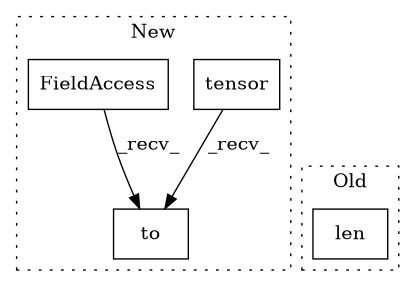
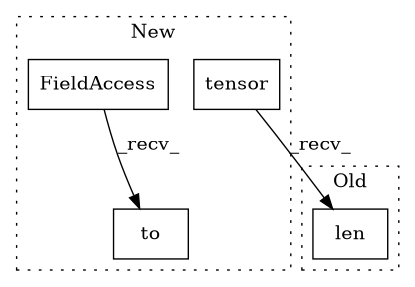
(198, 153) -> (282, 142)
